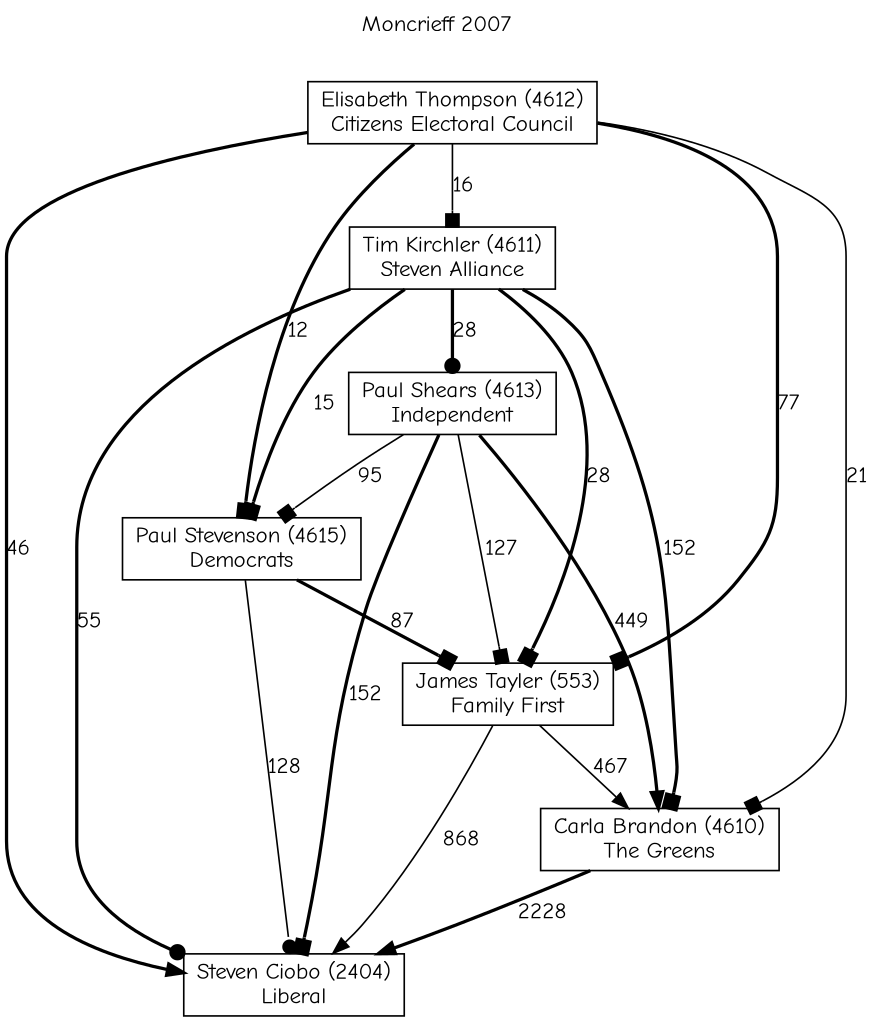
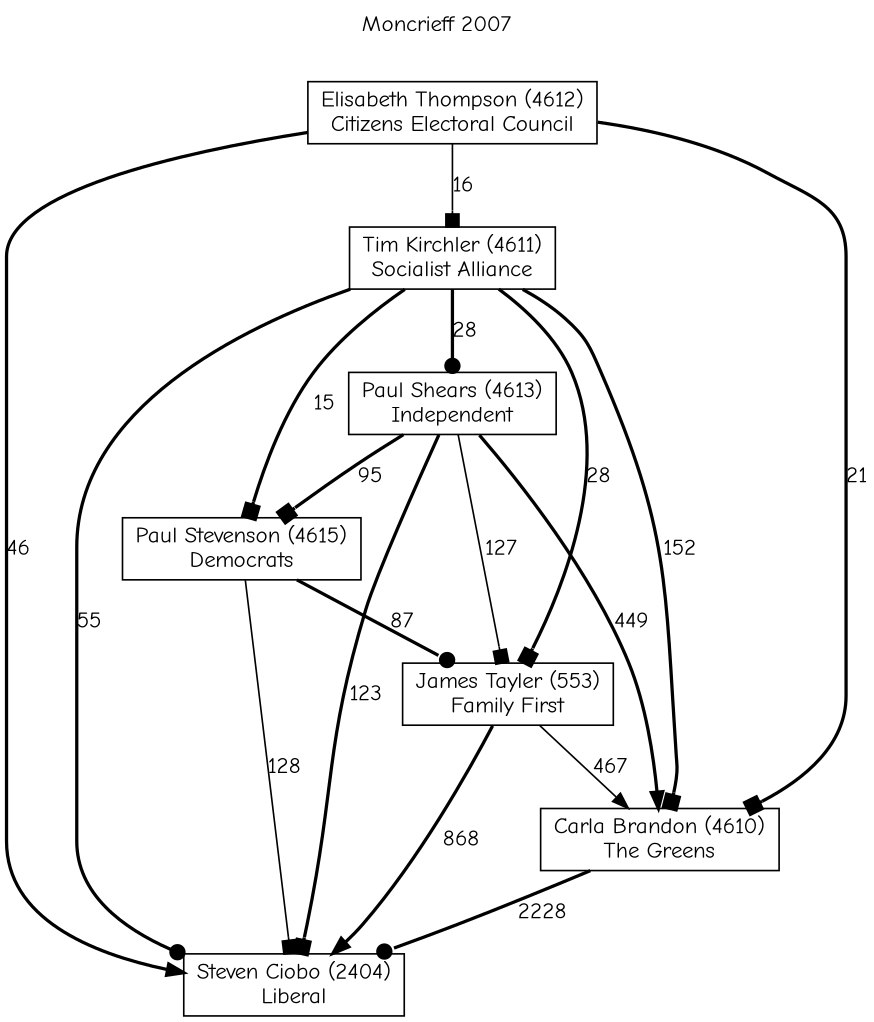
(452, 258) -> (452, 258)
(298, 295) -> none
(777, 369) -> none
(846, 396) -> (846, 396)
(349, 470) -> (349, 470)
(375, 621) -> (375, 621)
(366, 694) -> (366, 694)
(267, 759) -> (267, 759)
(426, 839) -> (426, 839)
(493, 911) -> (493, 911)
